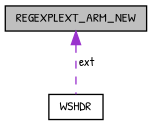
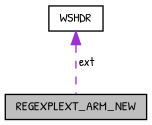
(76, 70) -> (76, 70)
